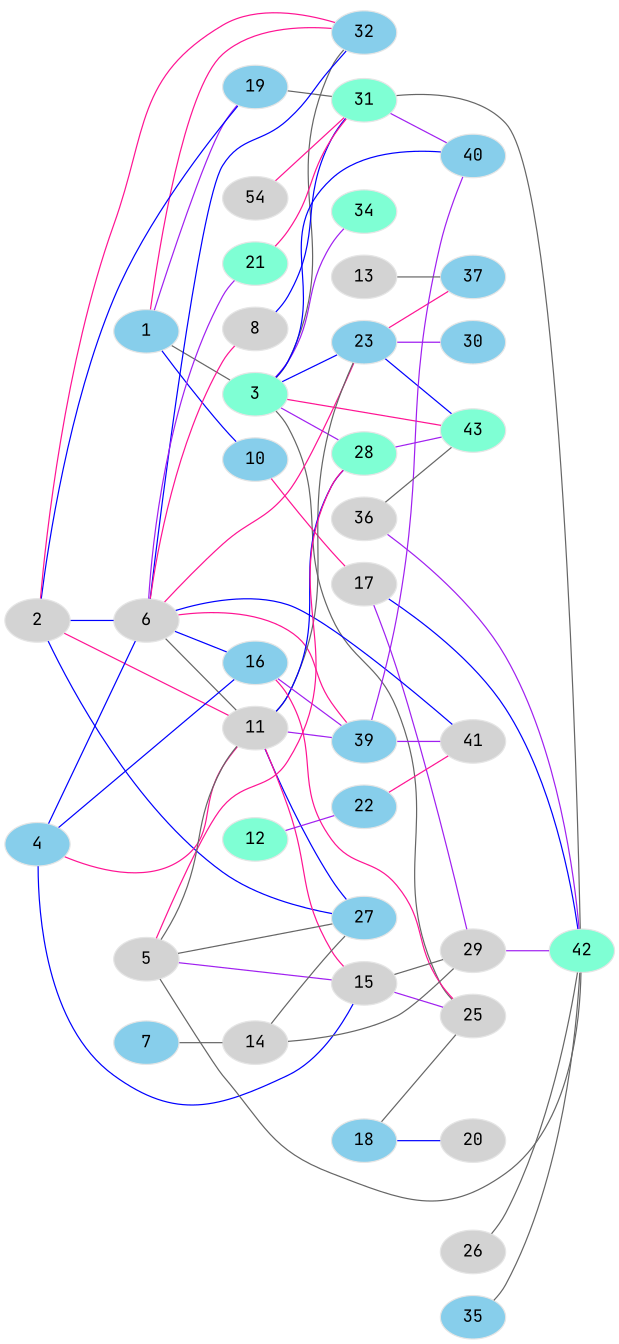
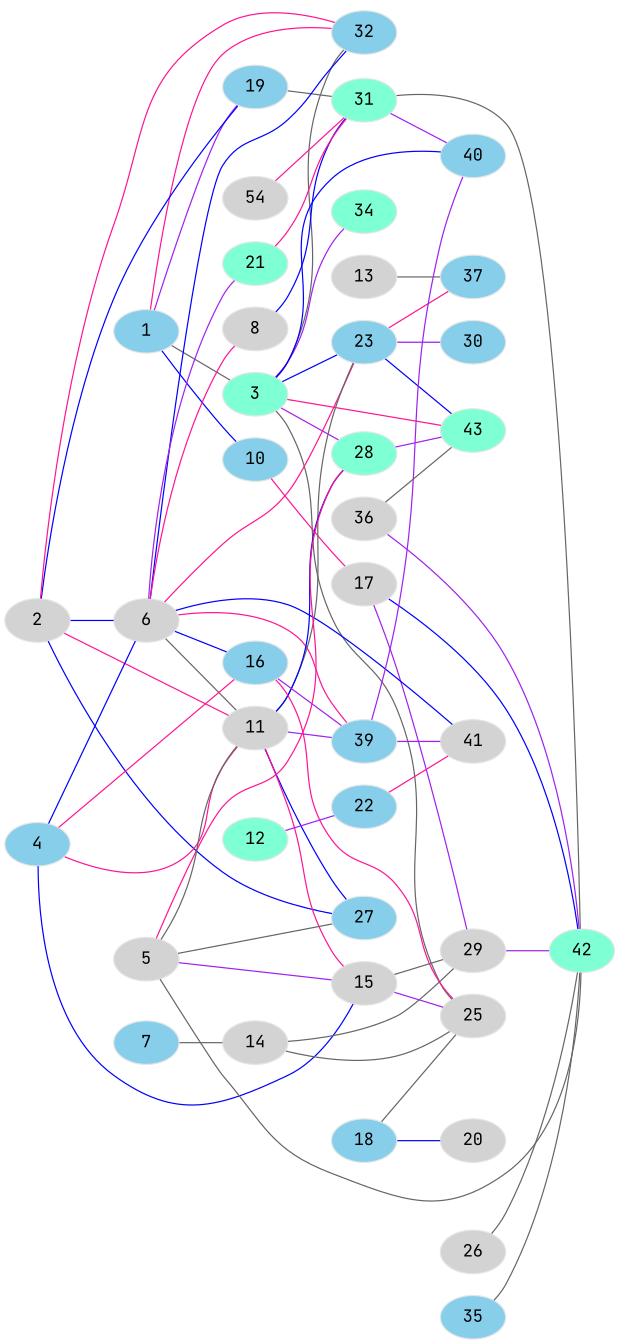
(146, 754) -> (146, 754)
(302, 986) -> (370, 1060)
